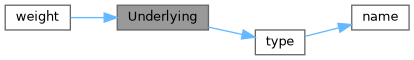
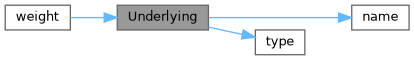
(322, 32) -> (274, 18)
